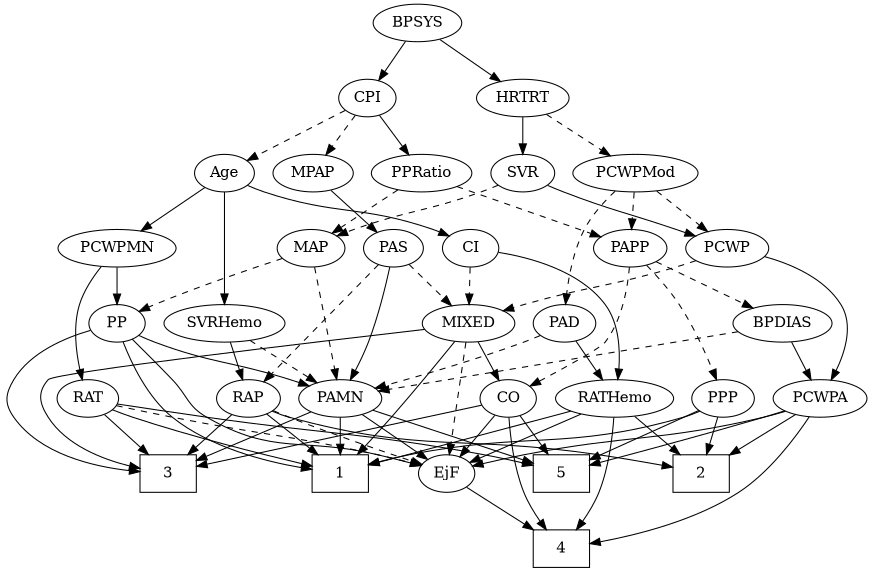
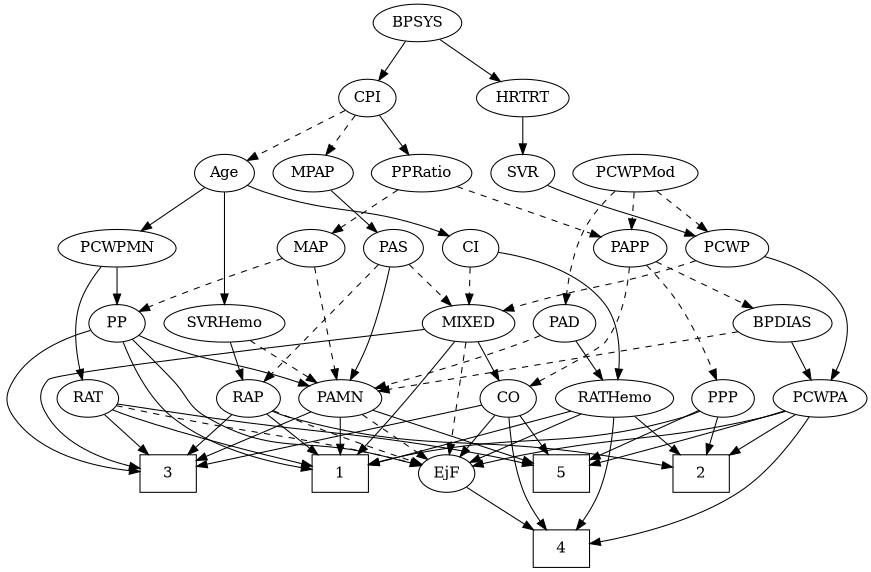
(574, 132) -> none
(423, 209) -> none
(391, 434) -> (391, 434)
